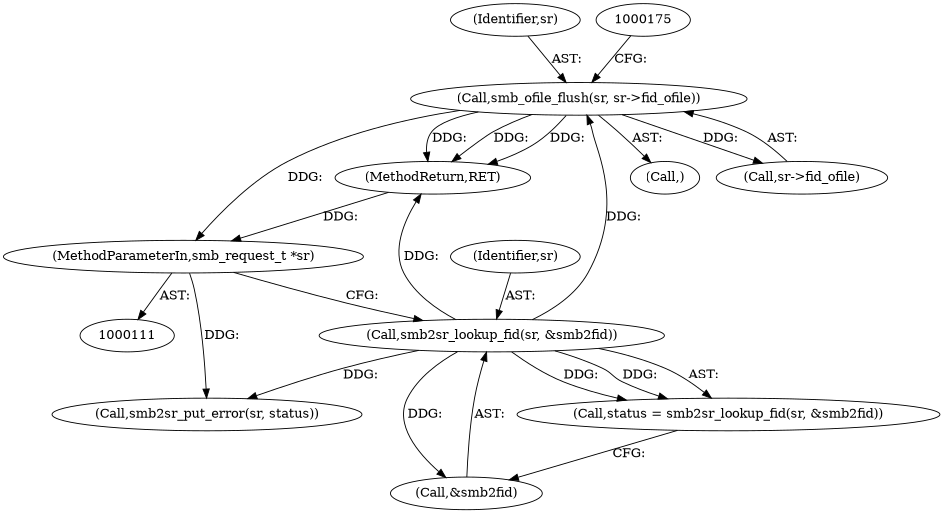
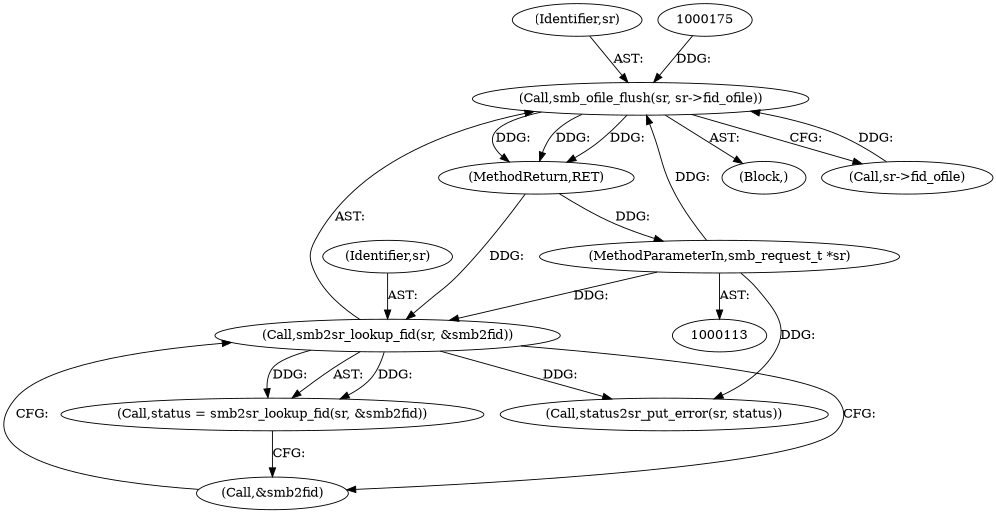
(633, 59) -> (696, 59)
(723, 138) -> (808, 138)
(785, 138) -> (878, 138)
(319, 147) -> (671, 186)
(665, 178) -> (764, 178)
(626, 217) -> (352, 217)
(403, 271) -> (474, 258)
(364, 296) -> (593, 296)
(127, 336) -> (720, 336)
(207, 414) -> (664, 414)
(427, 414) -> (861, 414)
(492, 414) -> (34, 414)
